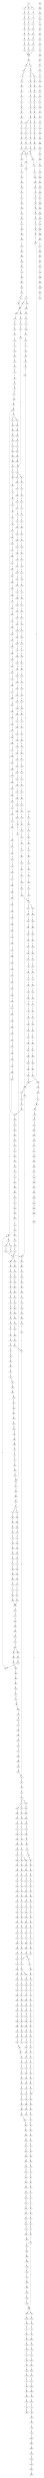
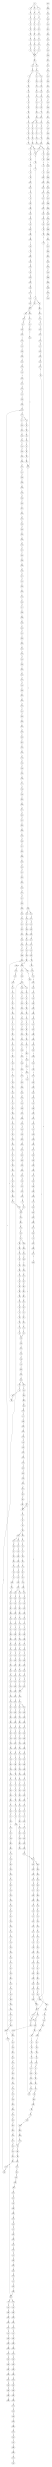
none -> (24, 1780)
